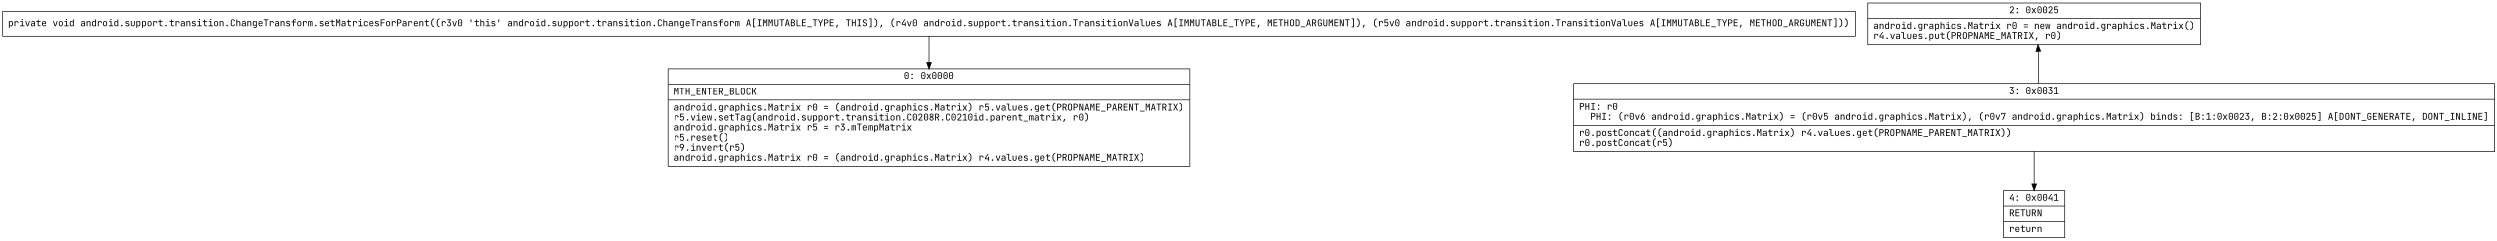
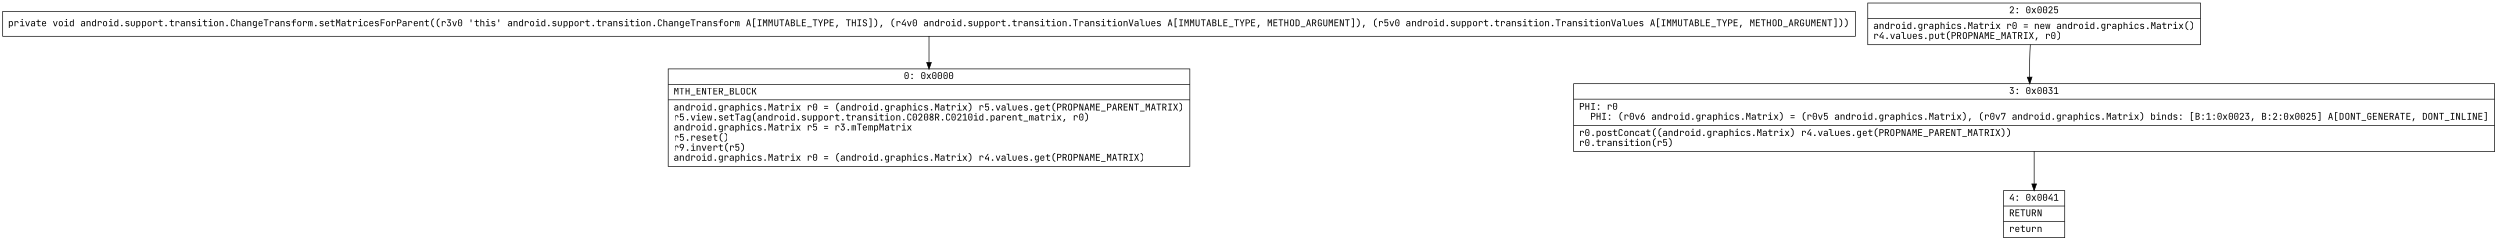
(2039, 68) -> (2030, 61)
(1626, 143) -> (1626, 143)
